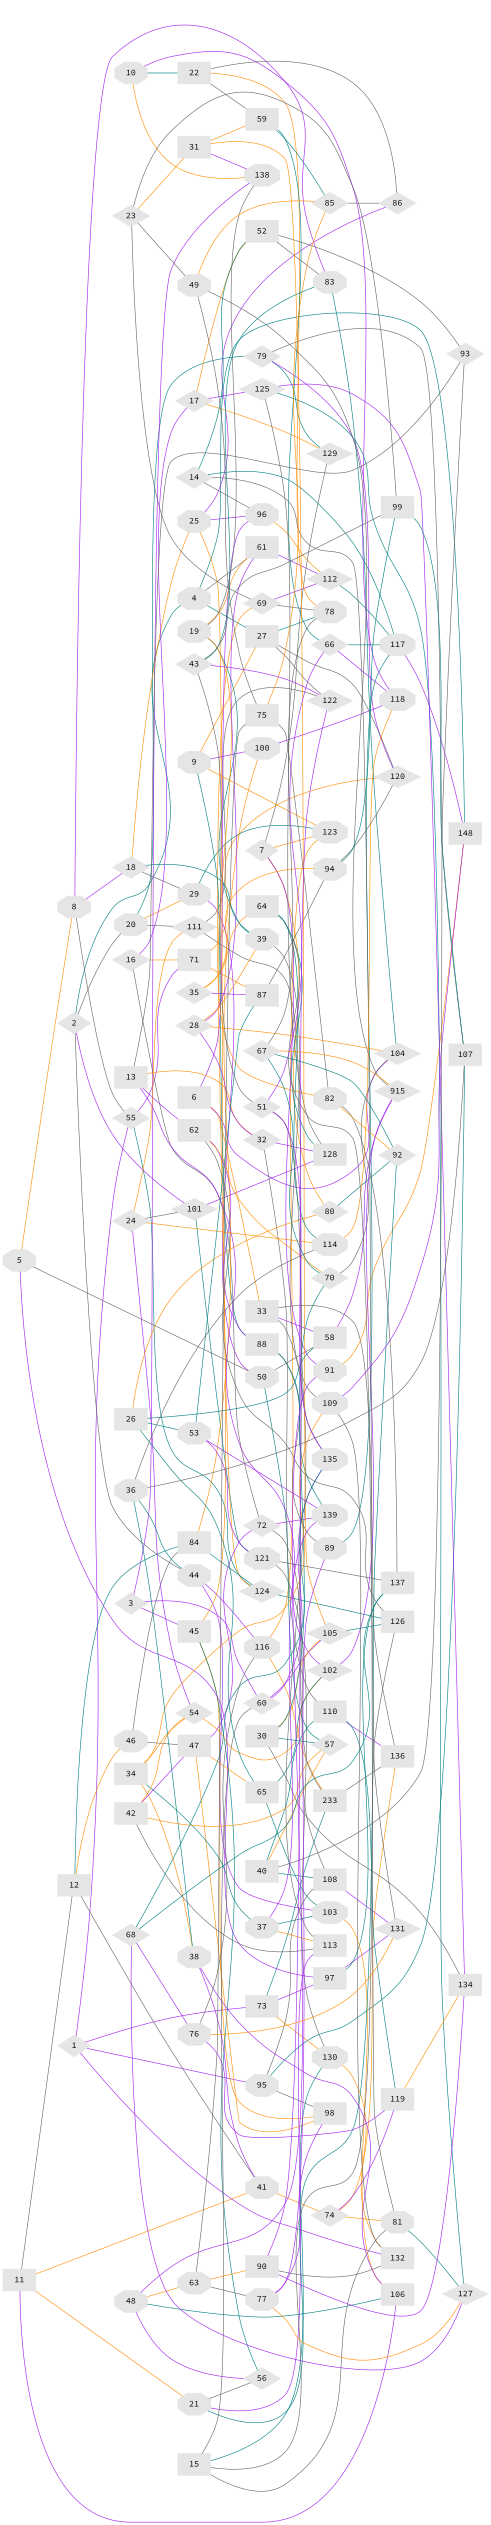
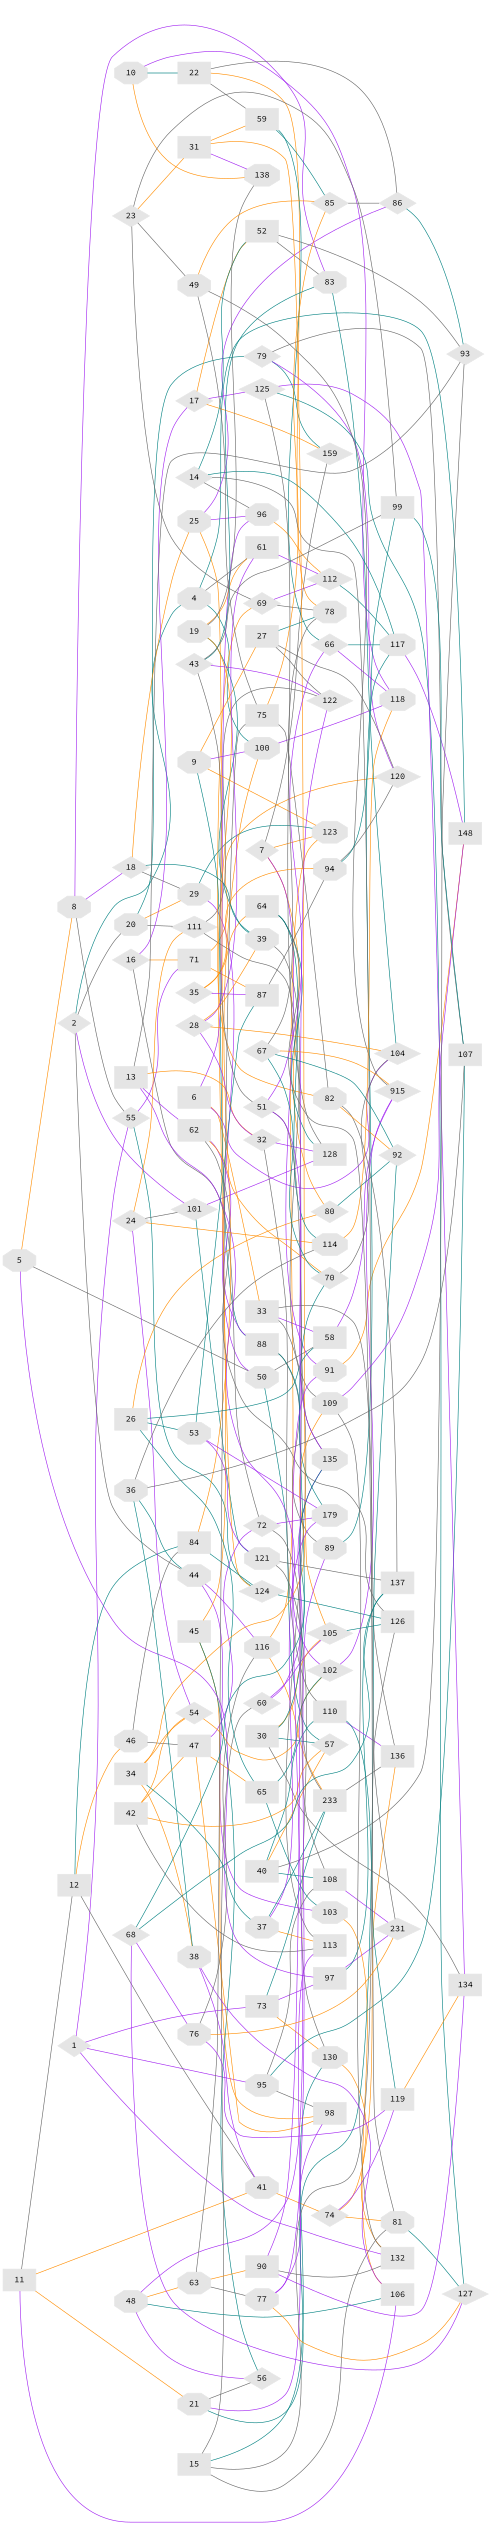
none -> (444, 272)
(330, 454) -> (330, 454)
(223, 614) -> (228, 673)
(330, 1515) -> (330, 1515)
(131, 1604) -> none
(163, 1780) -> (163, 1780)
(287, 1922) -> (308, 1843)
(398, 1929) -> (398, 1929)
